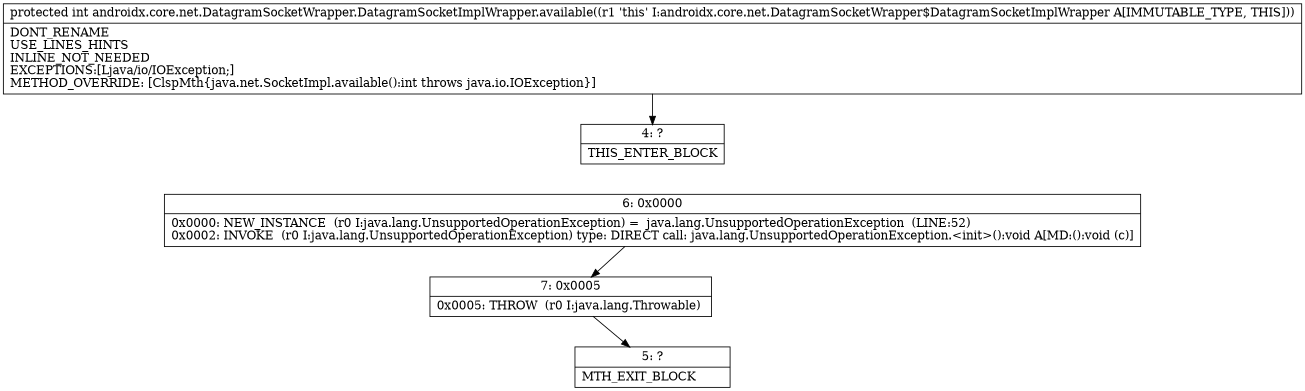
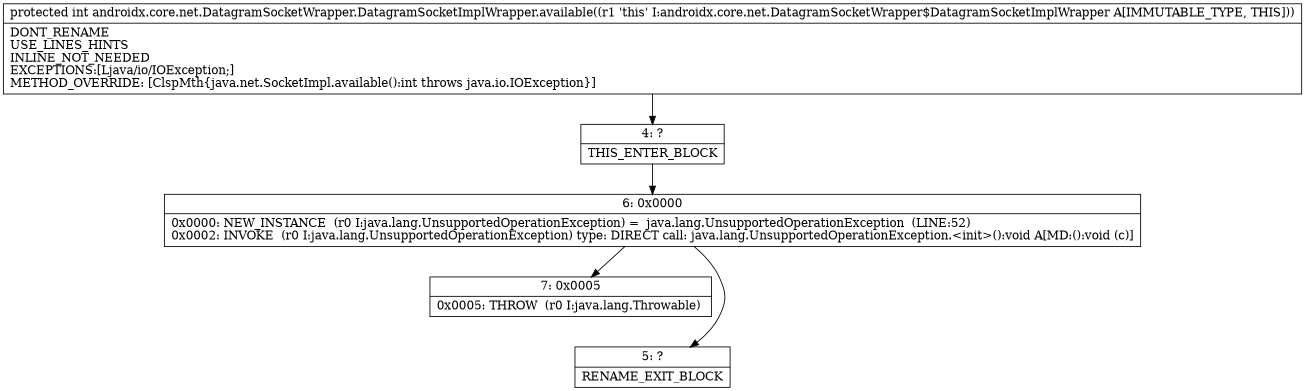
none -> (653, 175)
(608, 329) -> (725, 294)
(639, 377) -> (653, 377)
